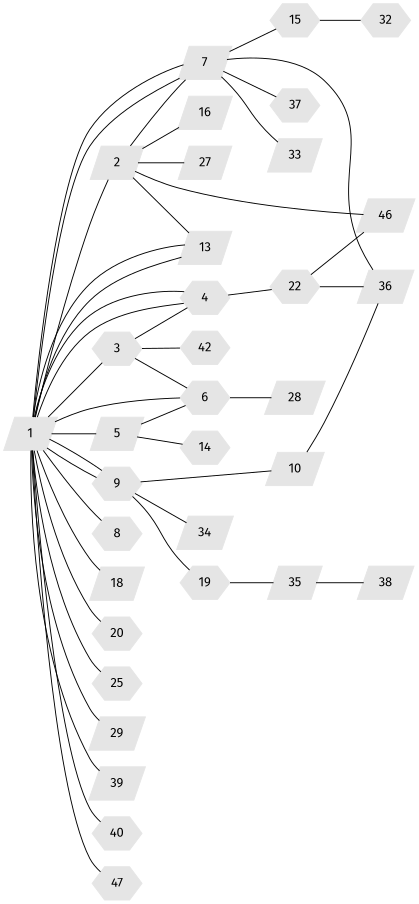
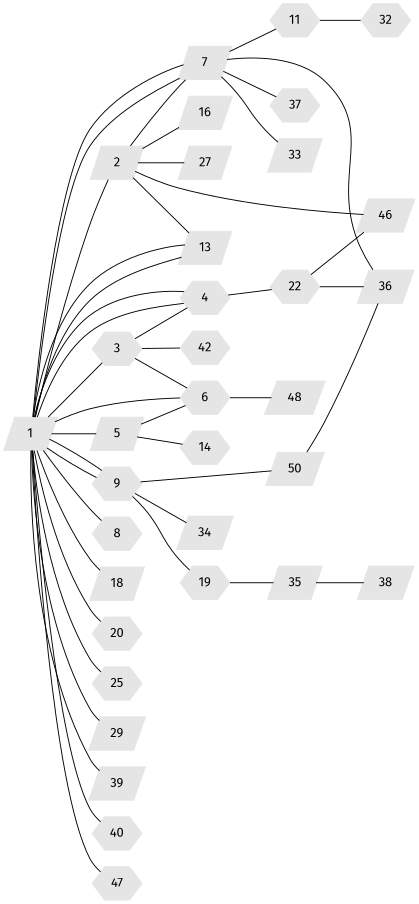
(295, 20) -> (295, 20)
(295, 398) -> (295, 398)
(295, 469) -> (295, 469)
